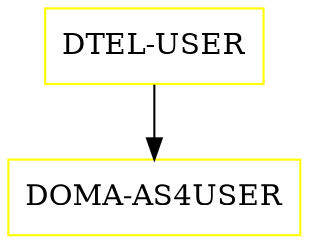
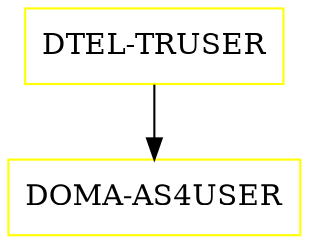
(154, 46) -> (154, 46)
